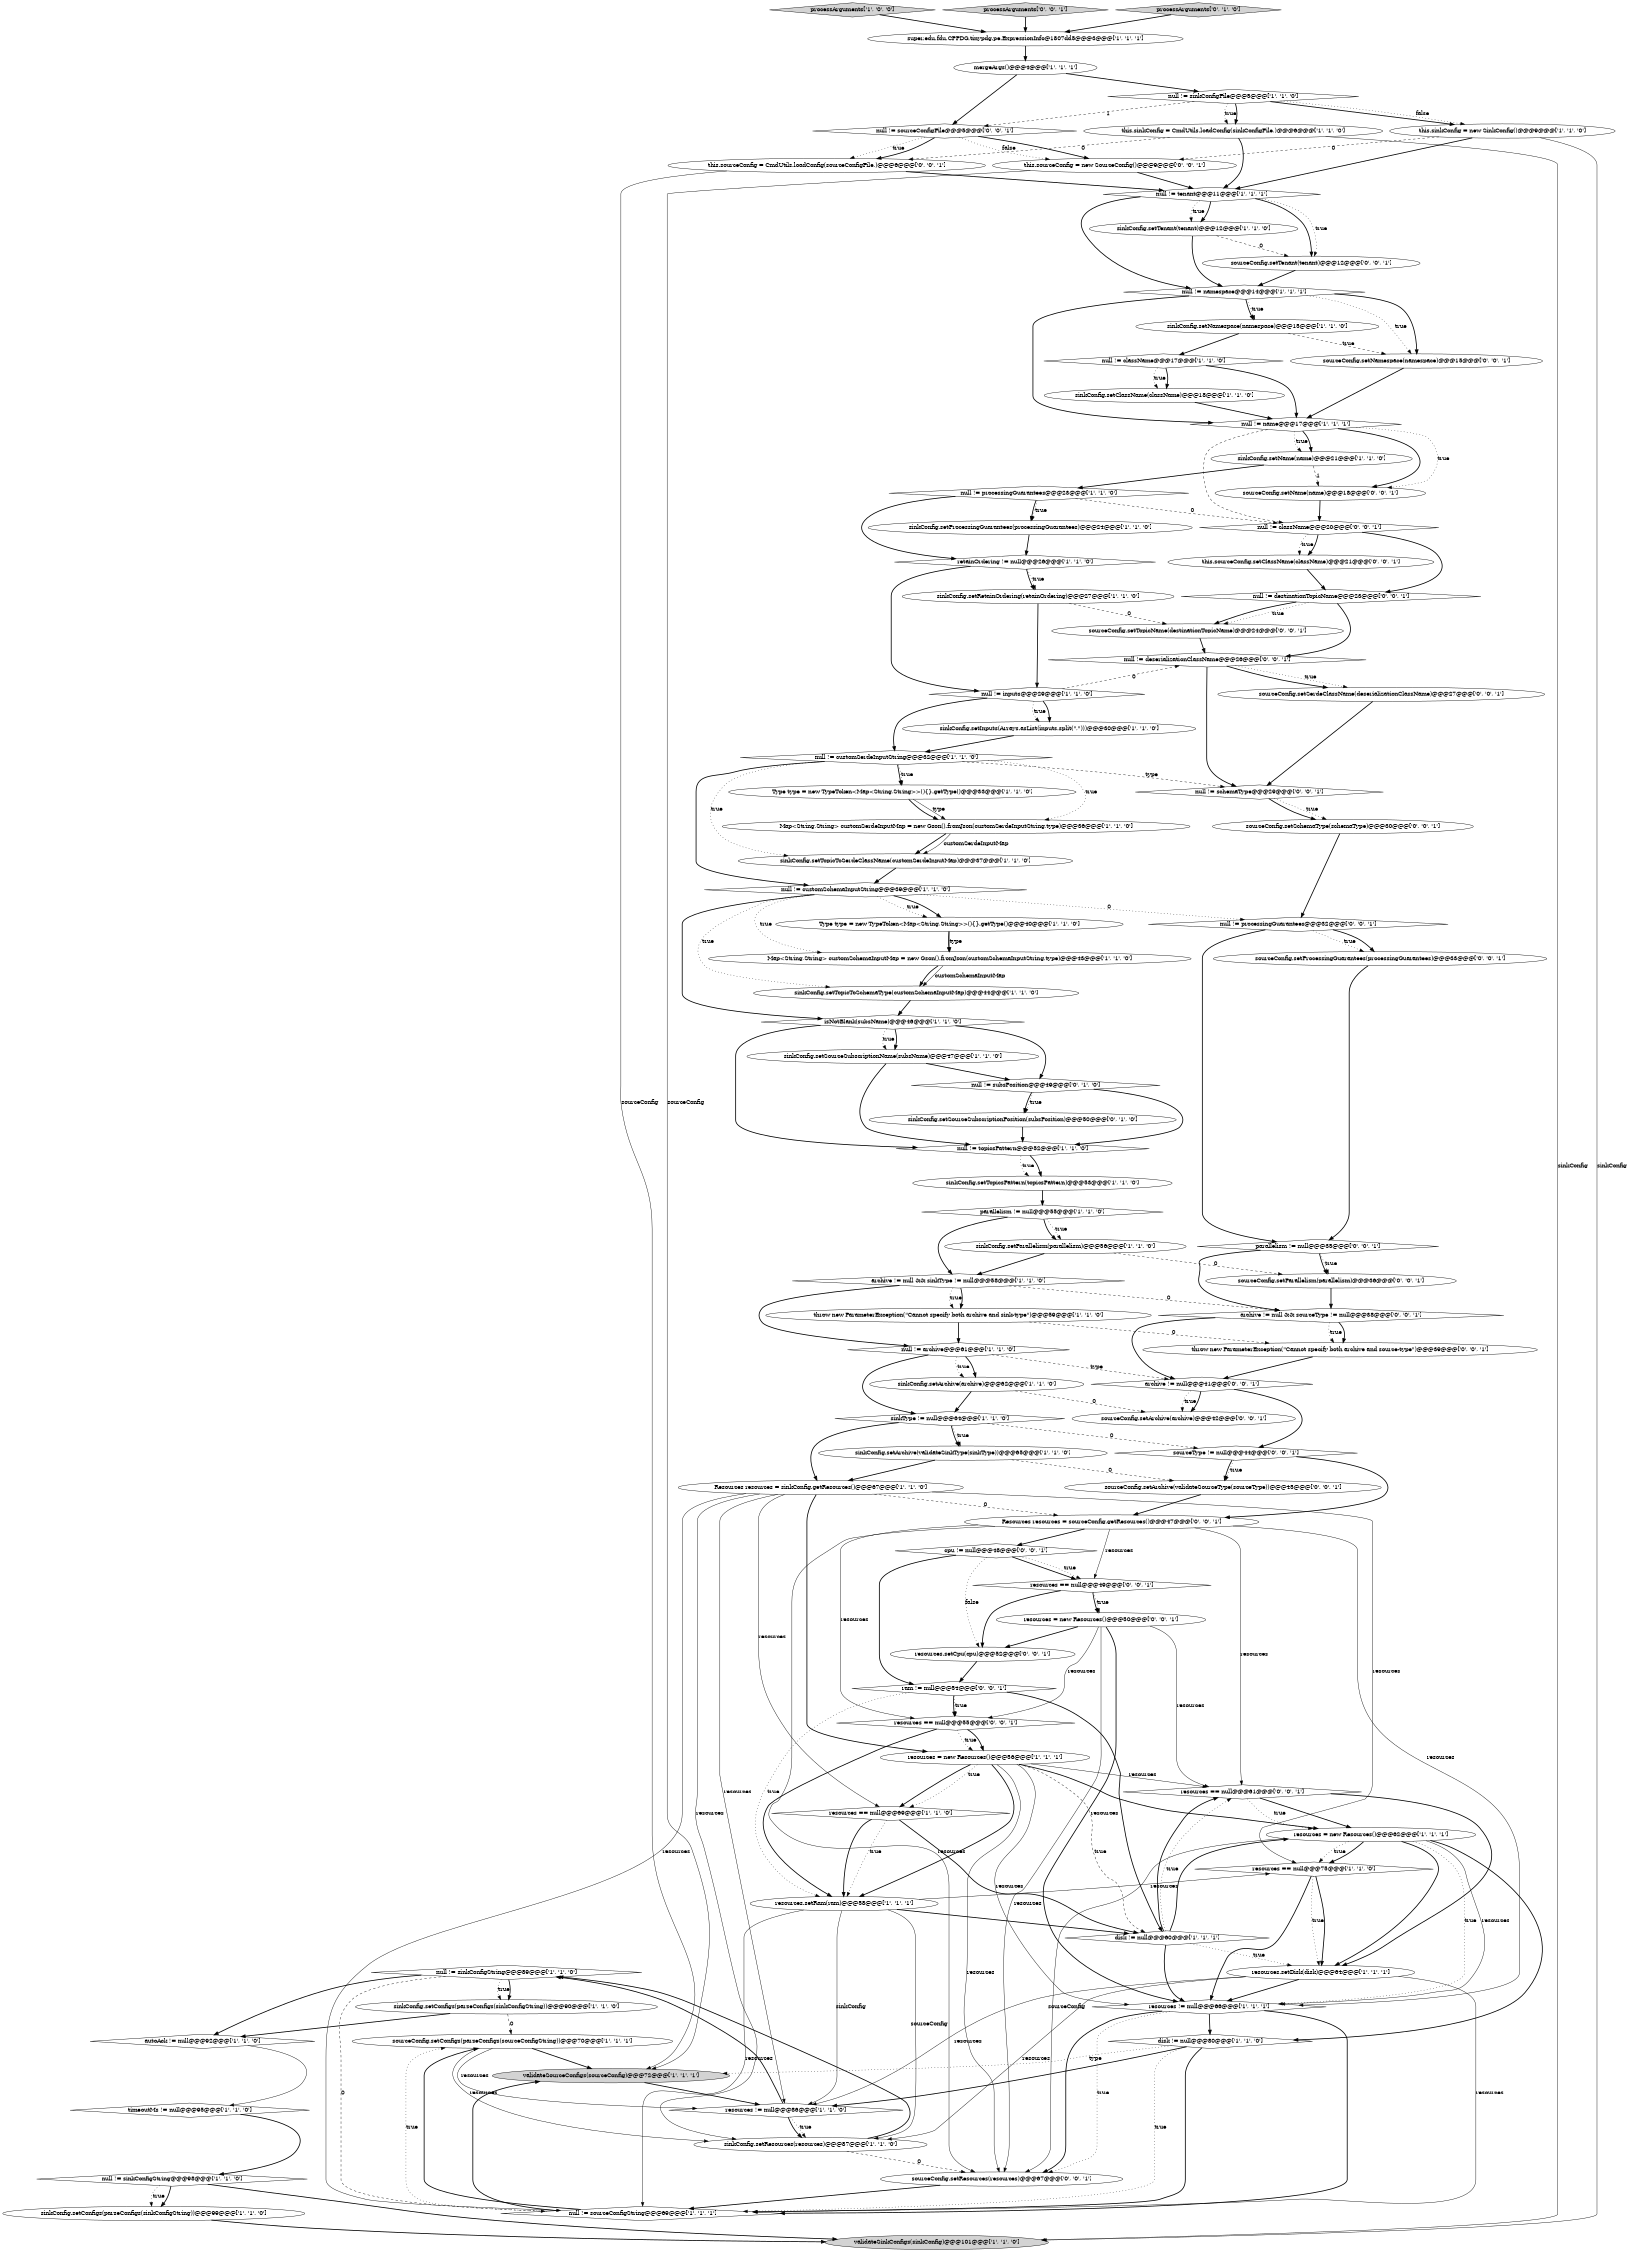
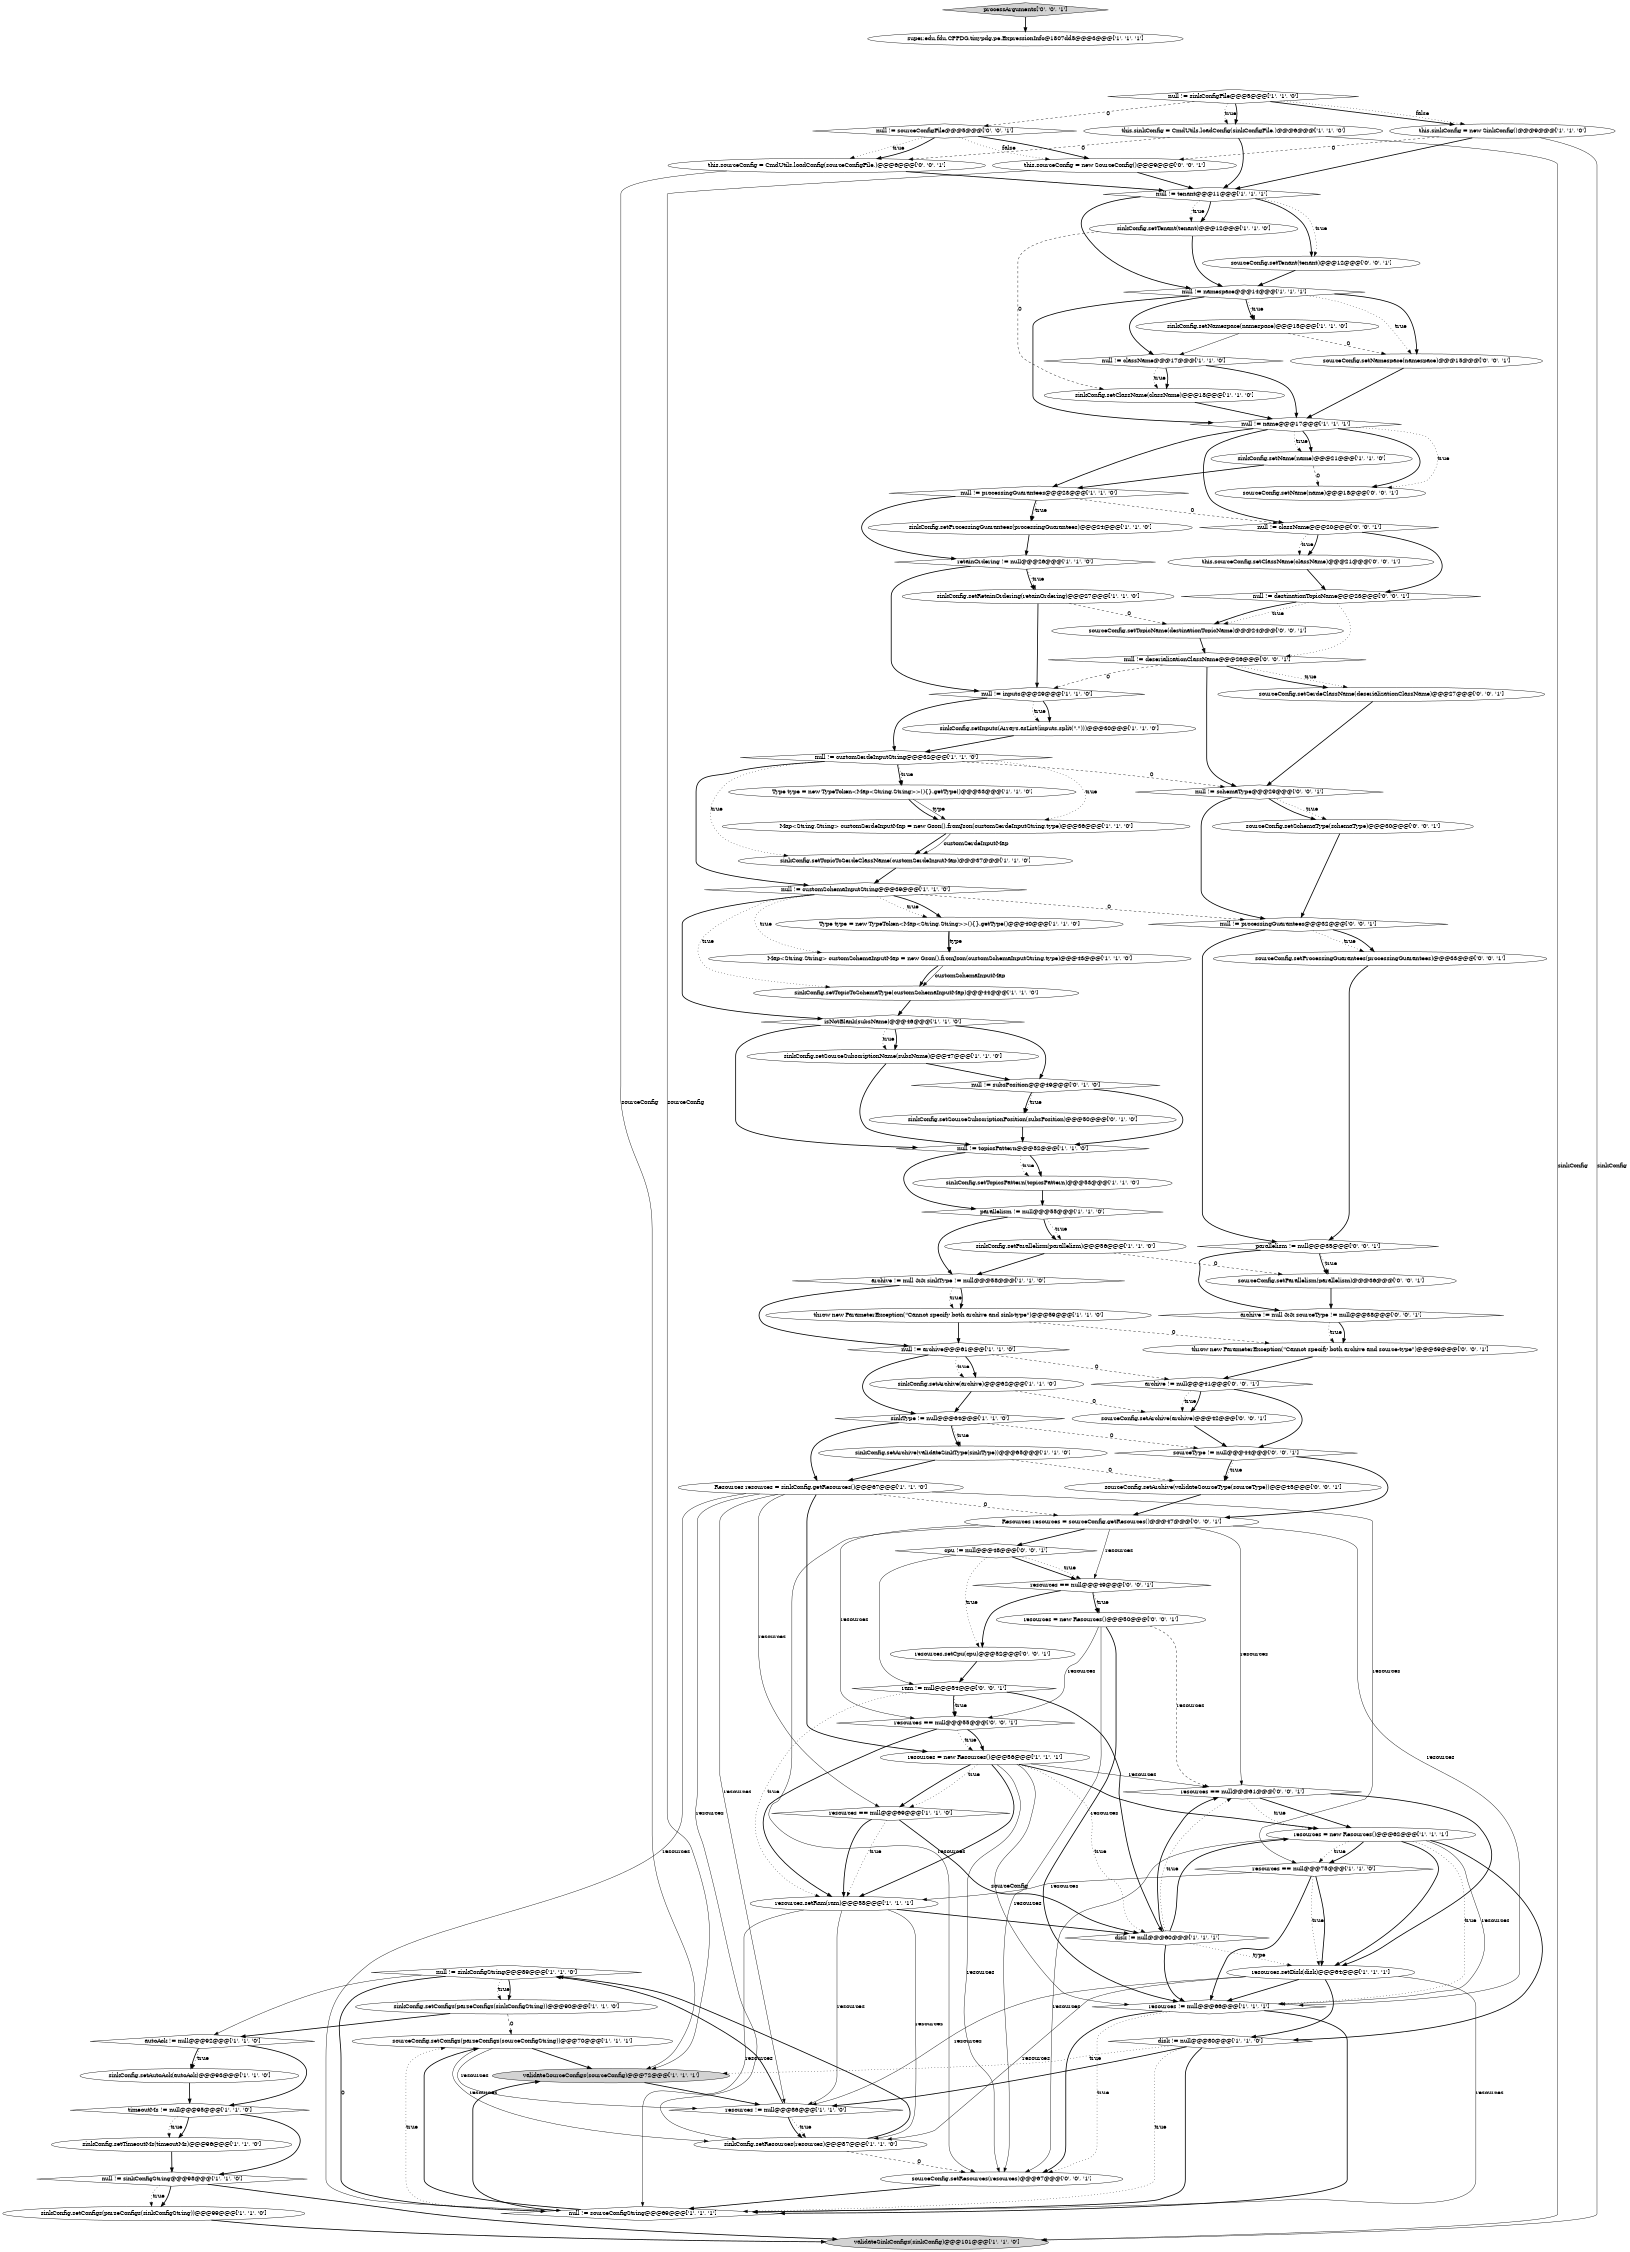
(852, 10) -> none
(1198, 10) -> none
(1025, 68) -> none
(1108, 114) -> (1108, 114)
(1250, 245) -> (1018, 307)
none -> (1147, 310)
(1211, 344) -> (1211, 344)
(1348, 344) -> (1348, 344)
none -> (1153, 450)
(1318, 476) -> (1318, 476)
(1204, 480) -> (1204, 480)
(1320, 508) -> none
(1338, 644) -> (1338, 644)
(1119, 678) -> (1110, 673)
(1152, 775) -> (1152, 775)
none -> (1201, 870)
(1081, 907) -> (1081, 907)
none -> (905, 1183)
(1142, 1298) -> none
(1142, 1327) -> none
(1097, 1367) -> (1097, 1367)
none -> (1209, 1435)
(879, 1599) -> (879, 1599)
(972, 1603) -> (972, 1603)
(1044, 1636) -> none
(1177, 1706) -> (1177, 1706)
(1092, 1837) -> (1092, 1837)
(1010, 1886) -> (1010, 1886)
(1092, 1888) -> (1089, 1881)
(1259, 1955) -> (1259, 1955)
(317, 1993) -> (317, 1993)
(851, 2007) -> (851, 2007)
(1067, 2007) -> (1067, 2007)
(1210, 2022) -> (1312, 2024)
(929, 2024) -> (929, 2024)
(1095, 2059) -> (1095, 2059)
none -> (189, 2076)
(304, 2080) -> (304, 2080)
(341, 2142) -> (341, 2142)
none -> (172, 2145)
